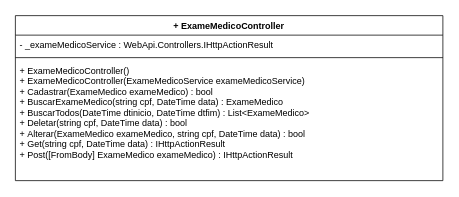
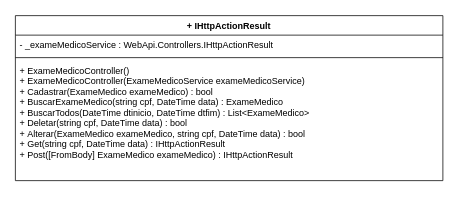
(229, 26) -> (229, 26)
